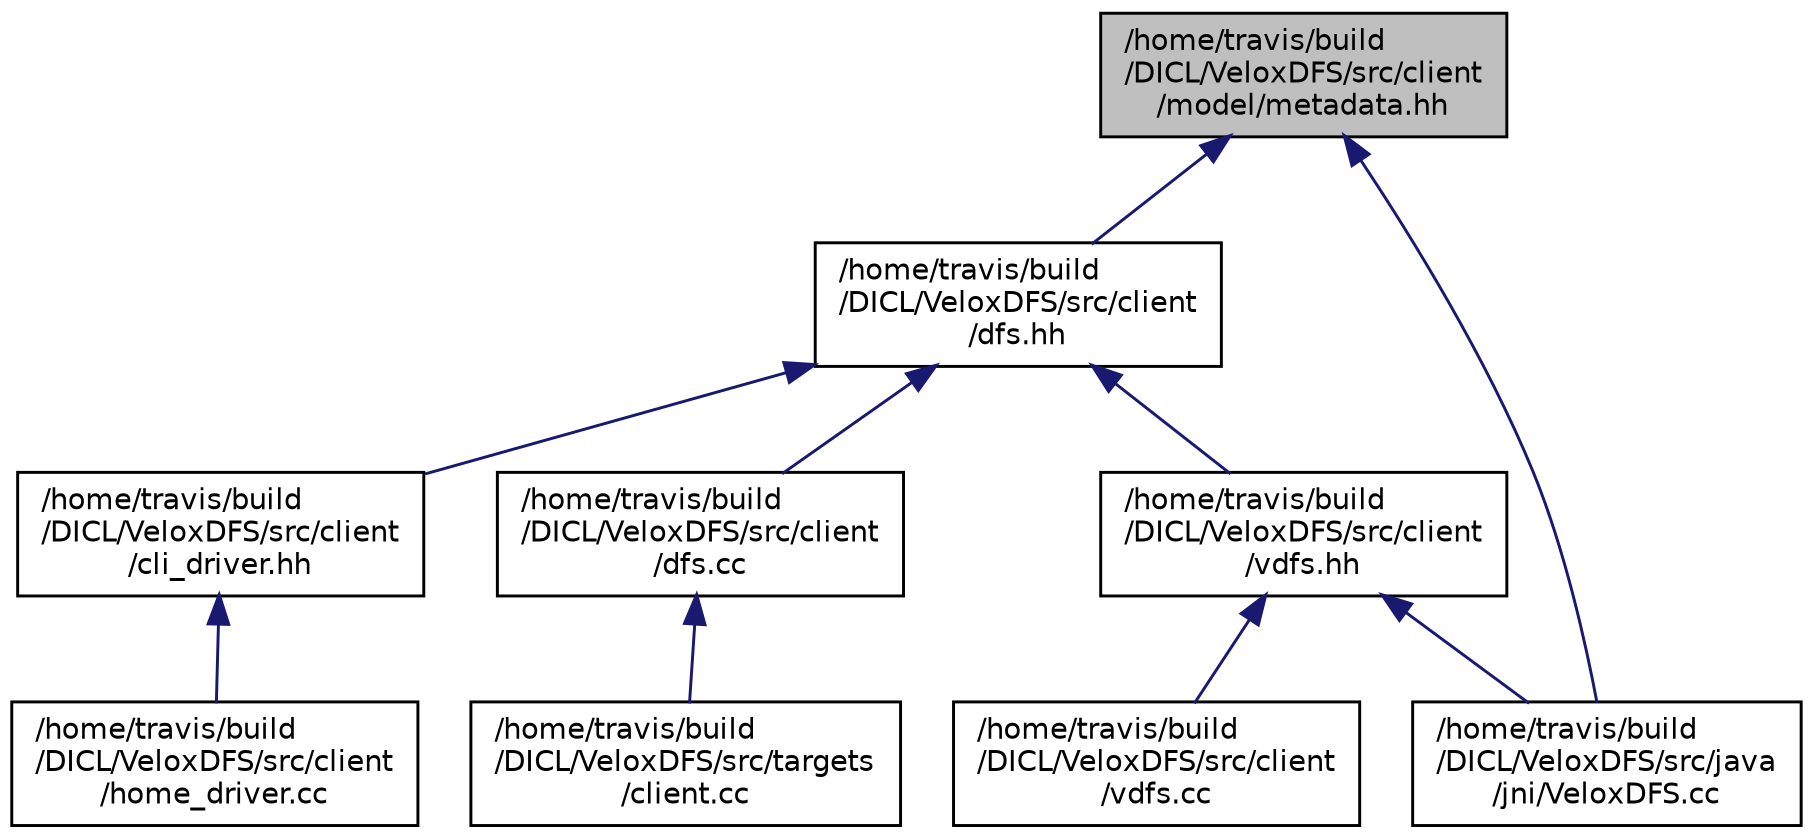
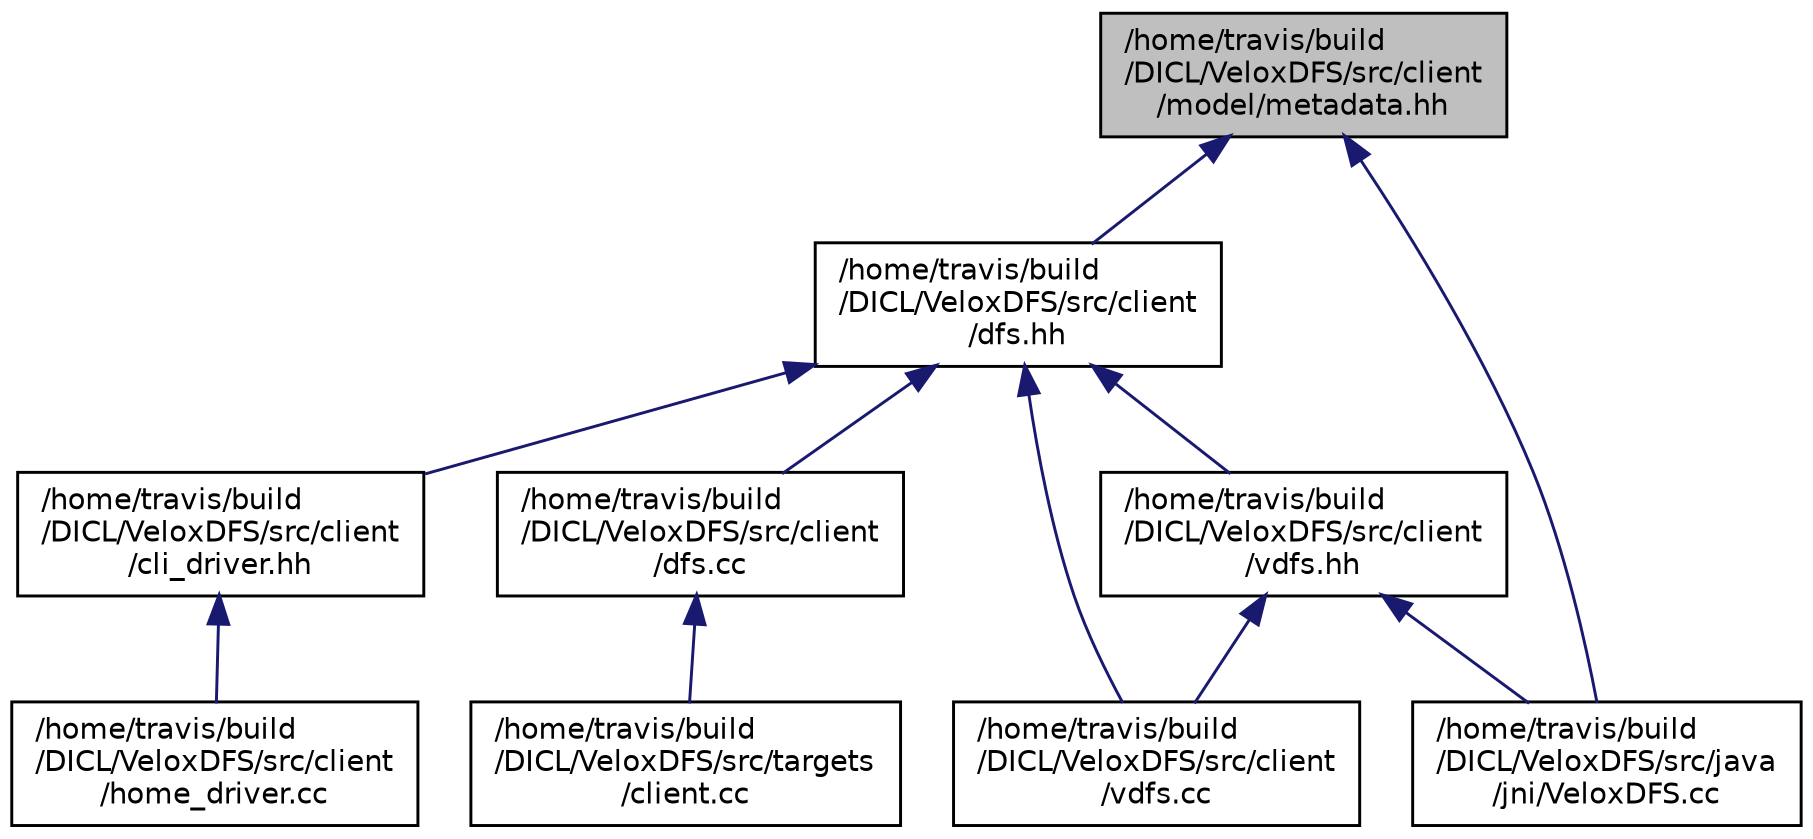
none -> (1061, 553)
